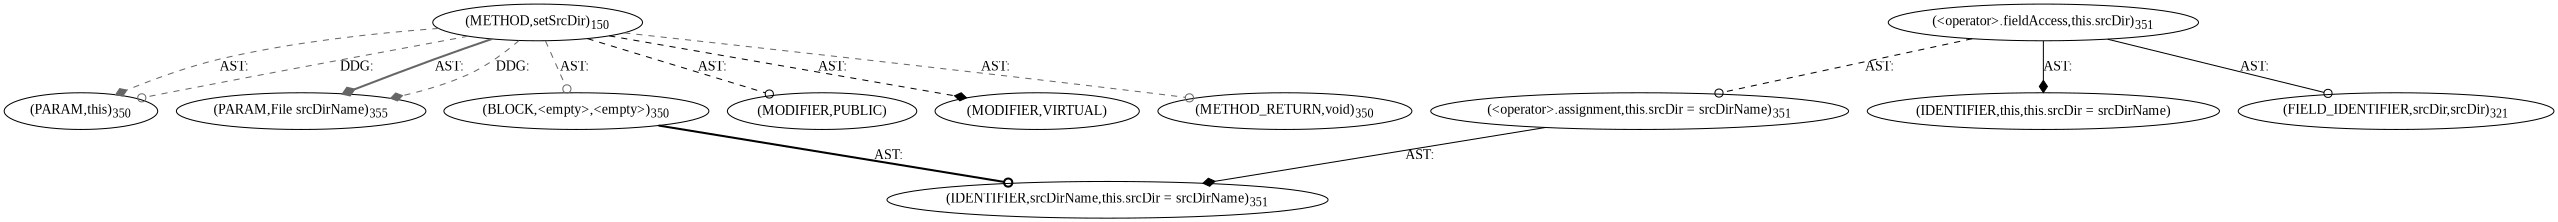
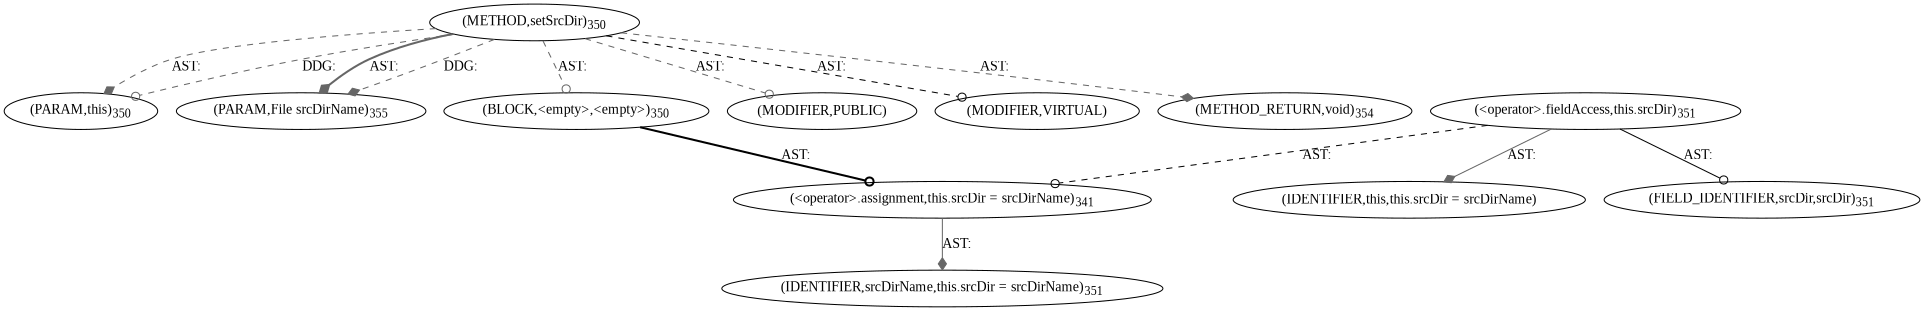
(600, 21) -> (597, 21)
(2043, 61) -> (1503, 153)
(905, 64) -> (901, 64)
(676, 66) -> (675, 66)
(782, 66) -> (782, 66)
(1365, 110) -> (1365, 110)
(1782, 110) -> (1085, 198)
(2500, 110) -> (1865, 198)
(831, 154) -> (753, 154)
(1380, 154) -> (942, 238)
